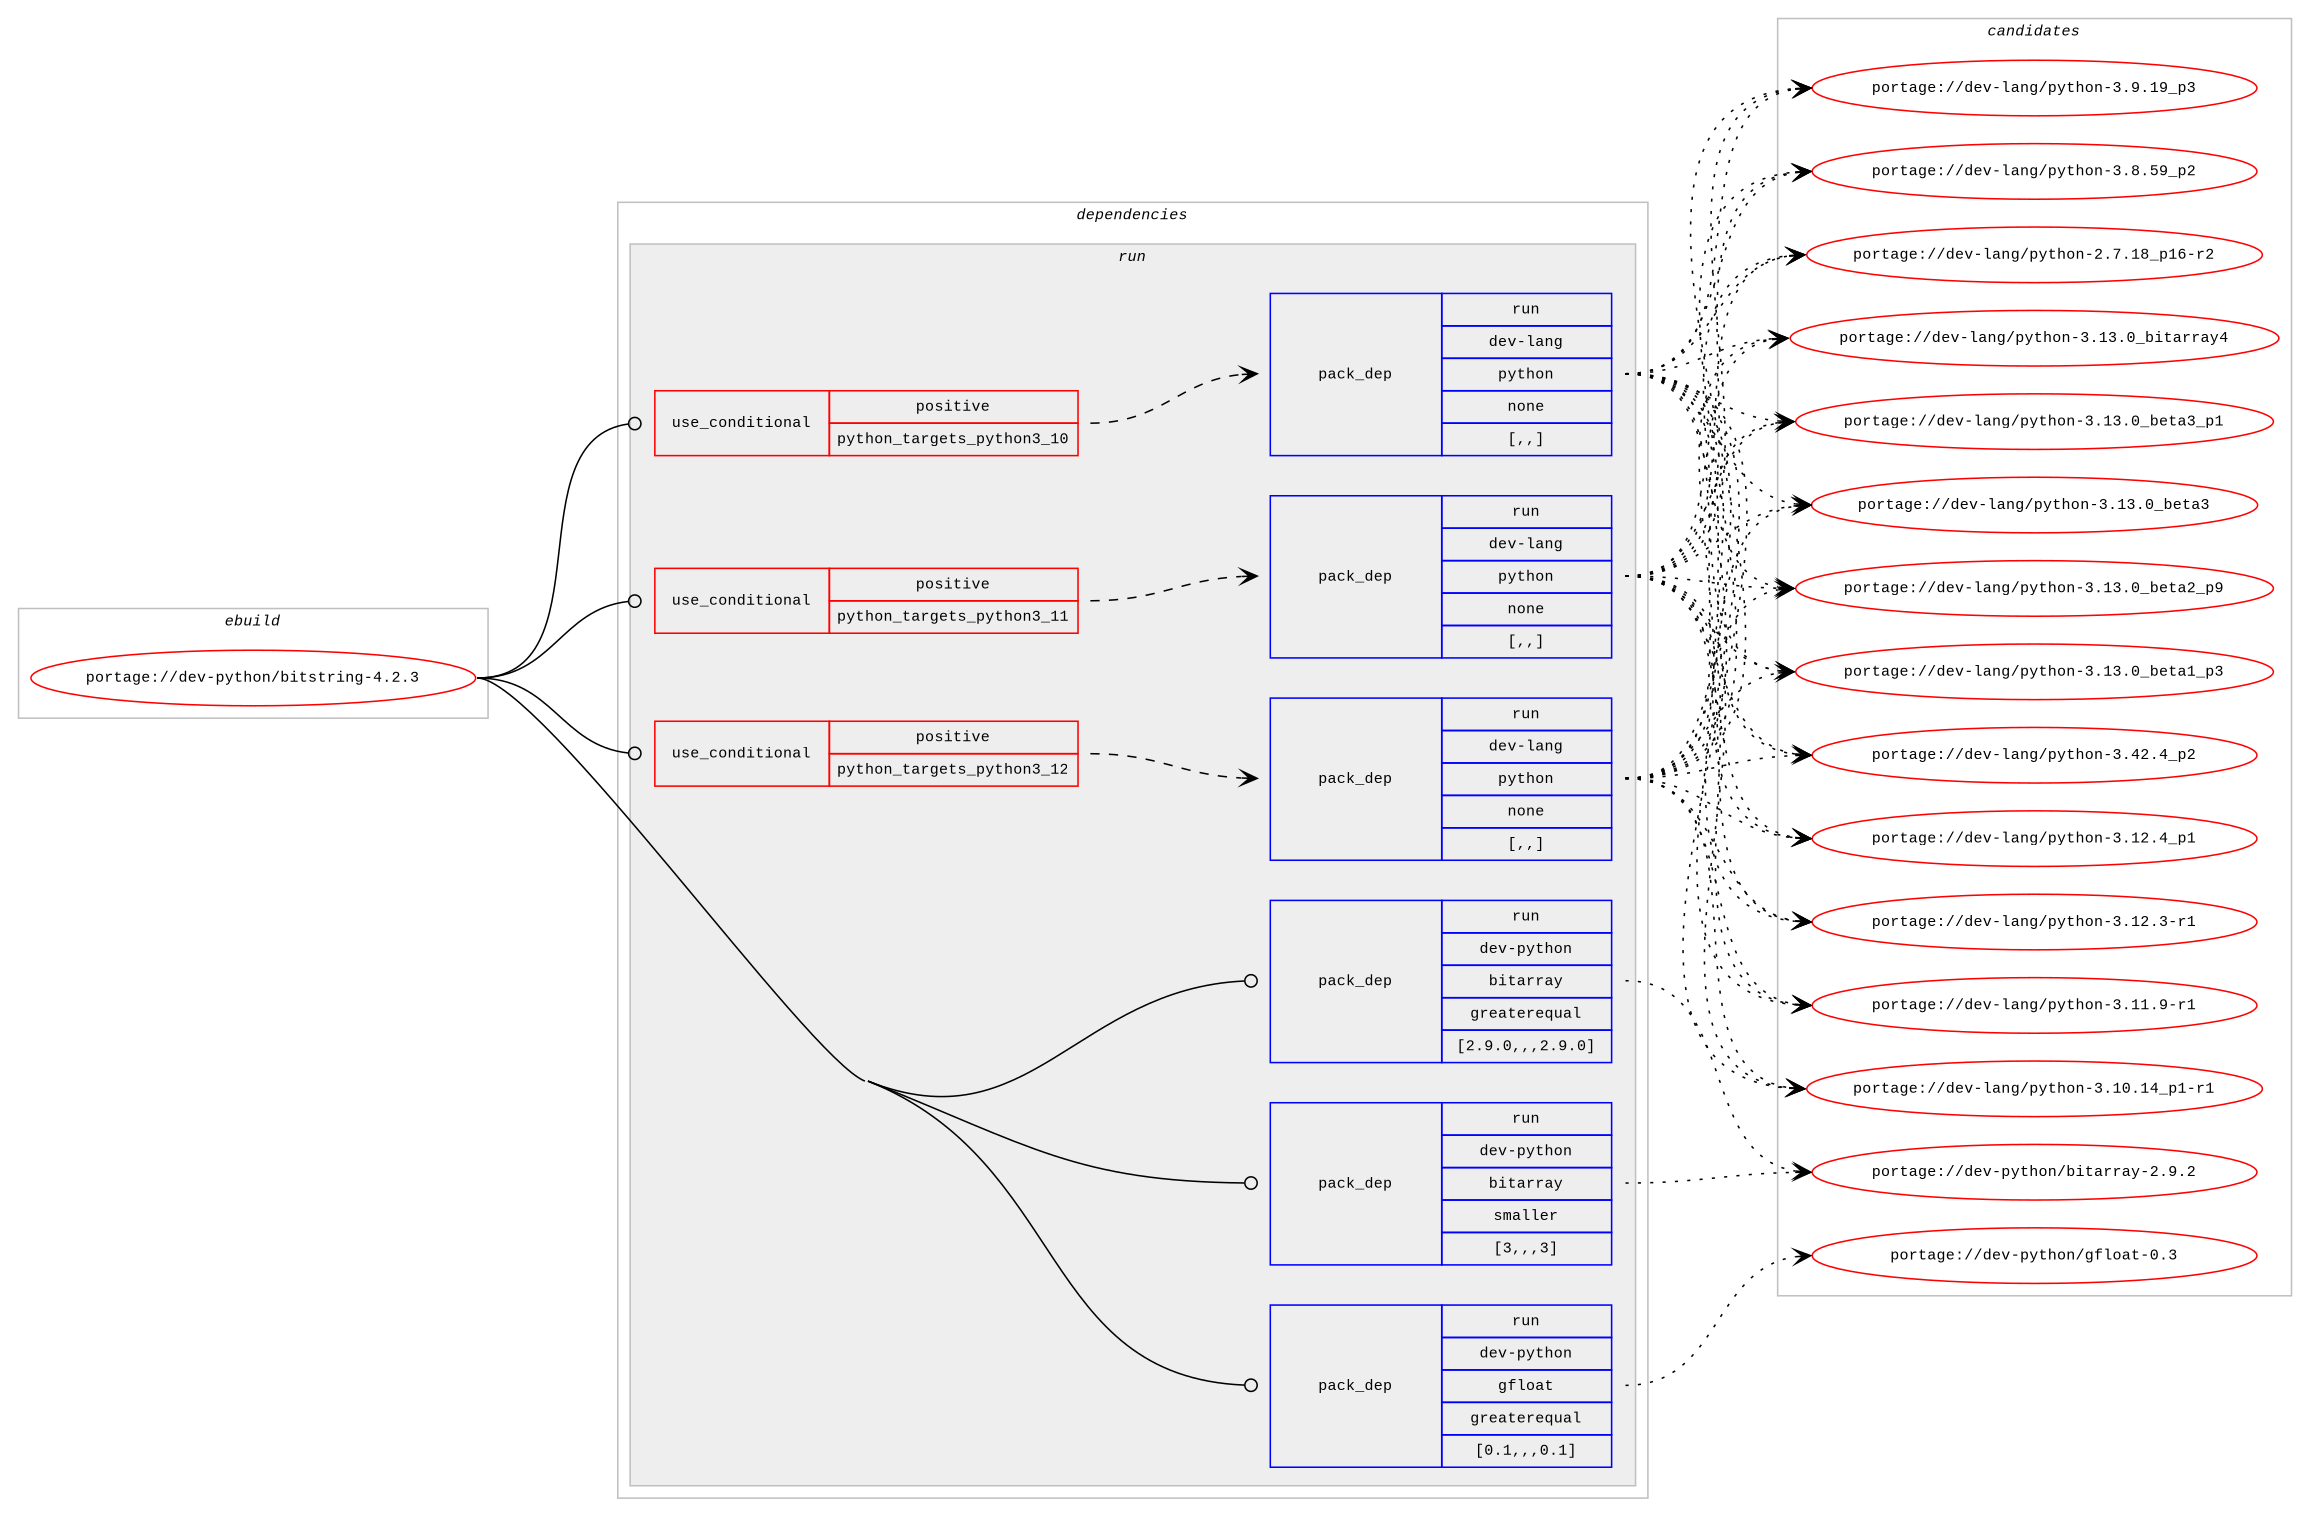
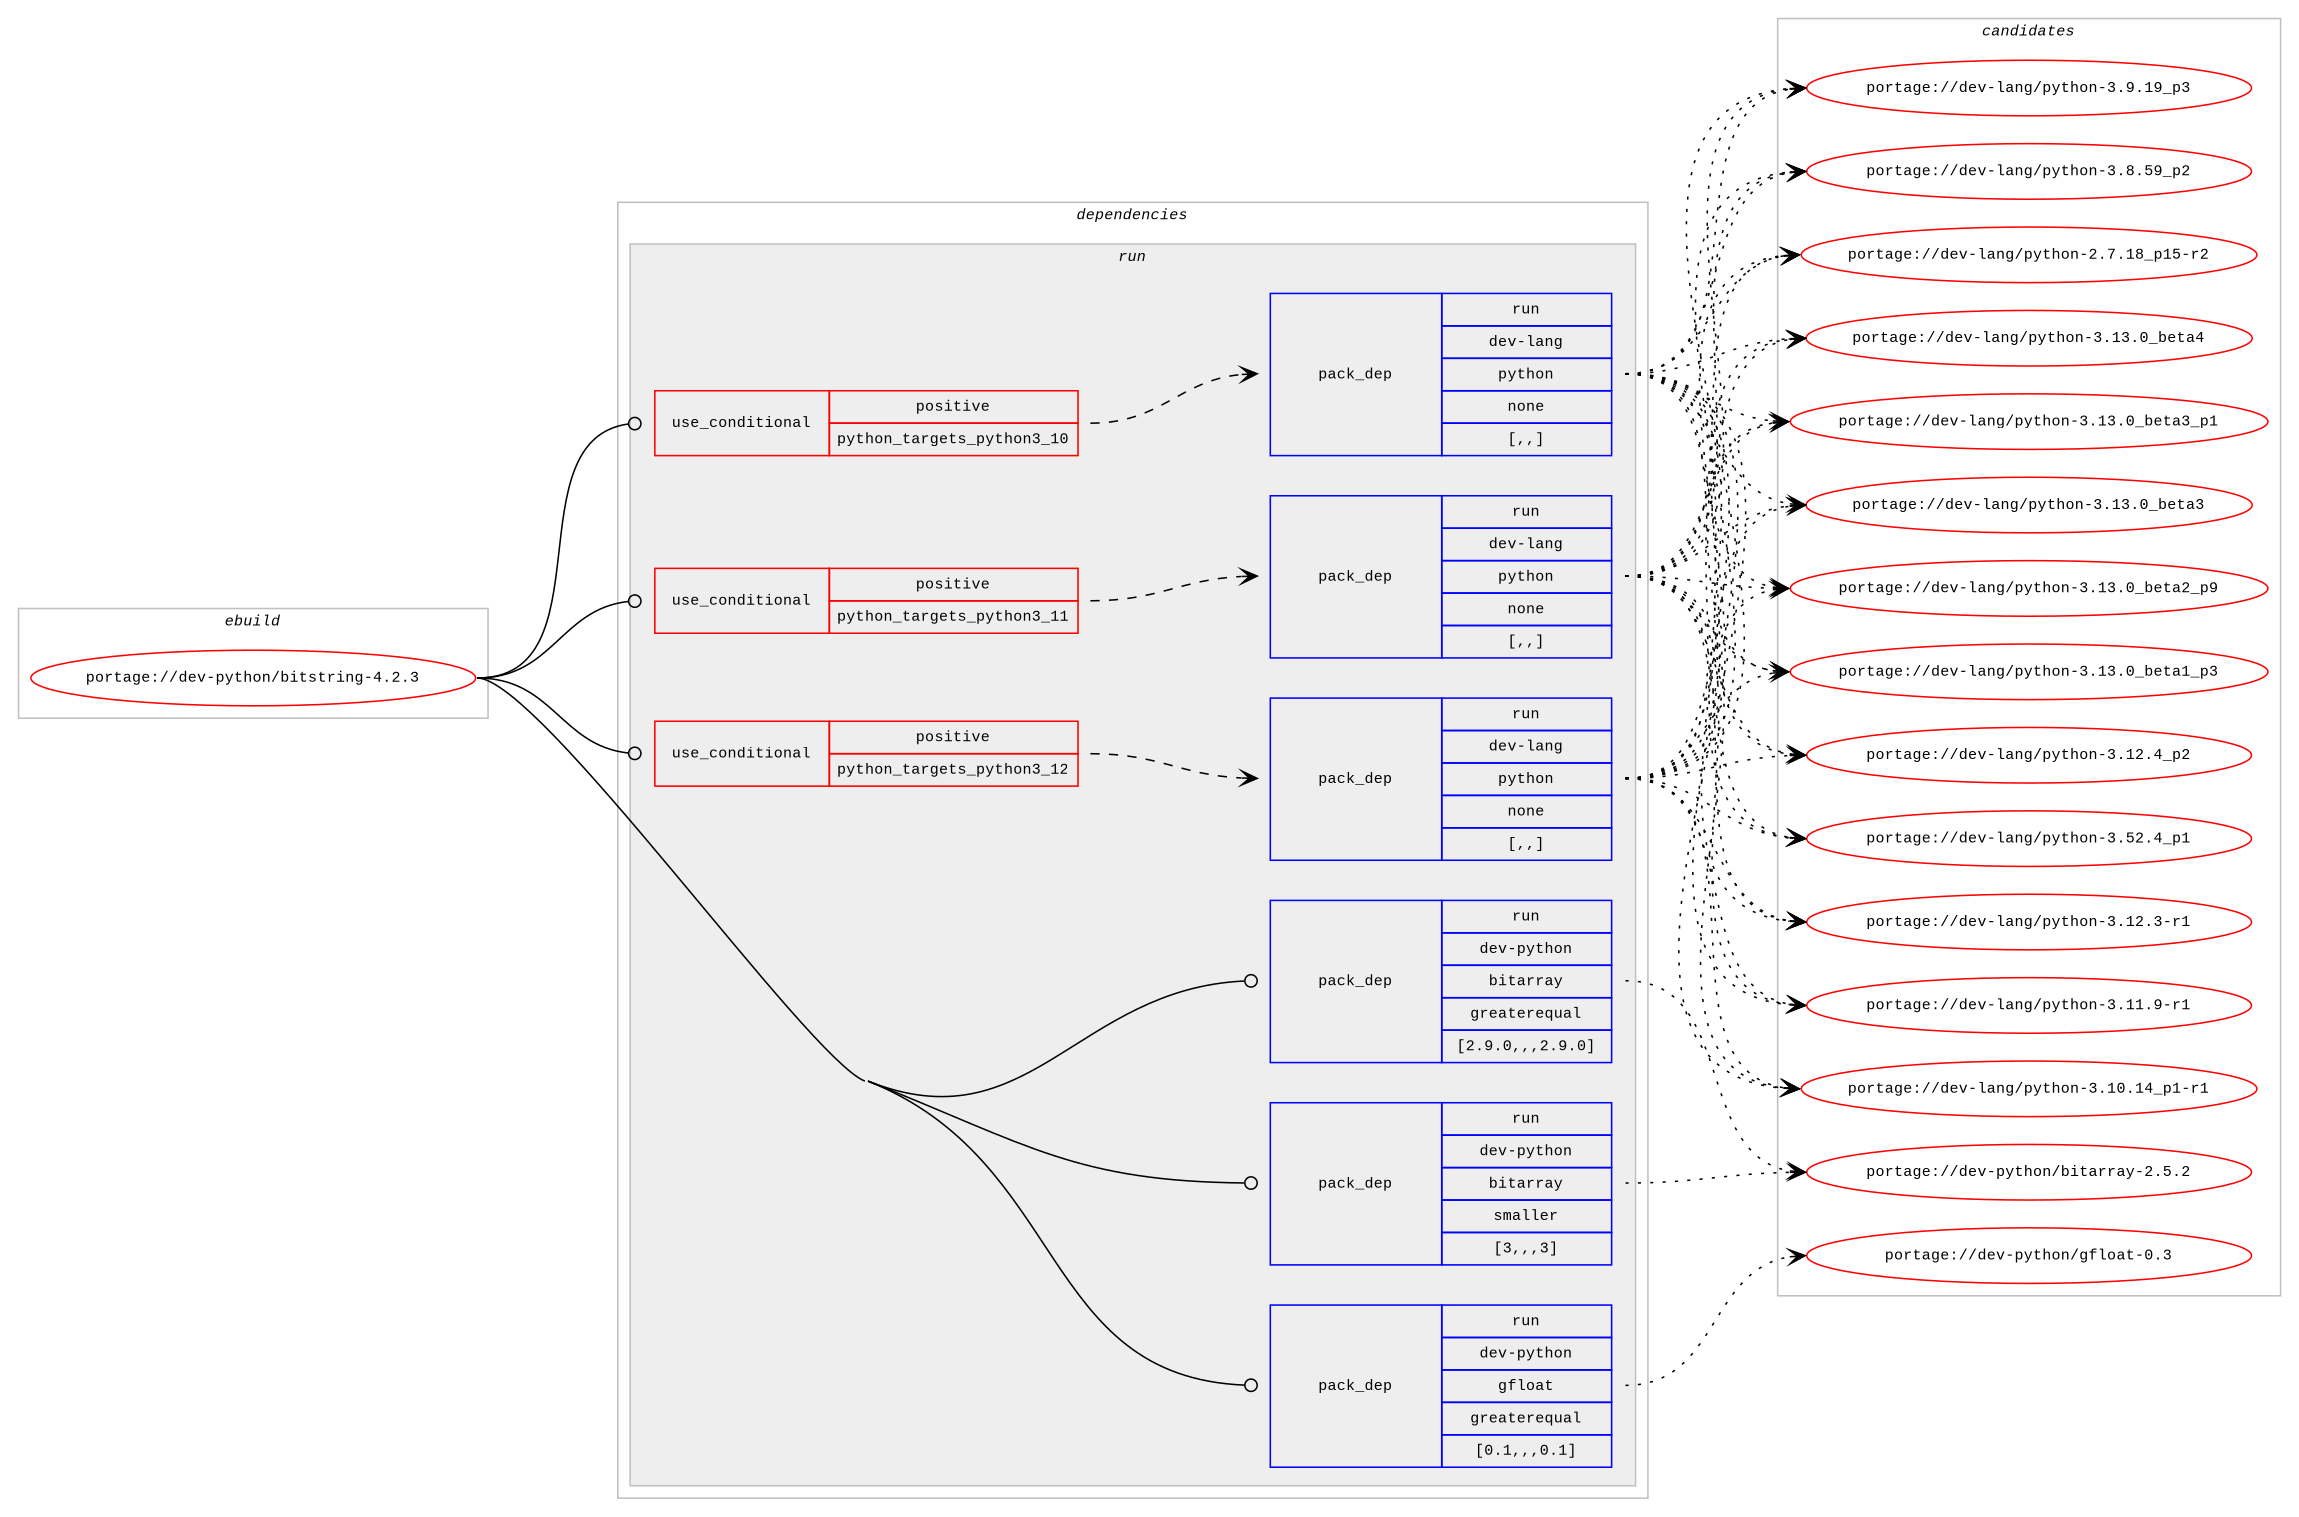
(2035, 255) -> (2029, 255)
(2035, 338) -> (2029, 338)
(2035, 755) -> (2029, 755)
(2035, 839) -> (2029, 839)
(2035, 1172) -> (2029, 1172)
